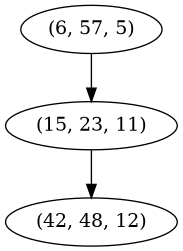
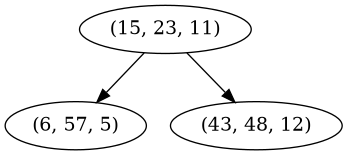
(91, 71) -> (125, 73)
(91, 222) -> (256, 126)
